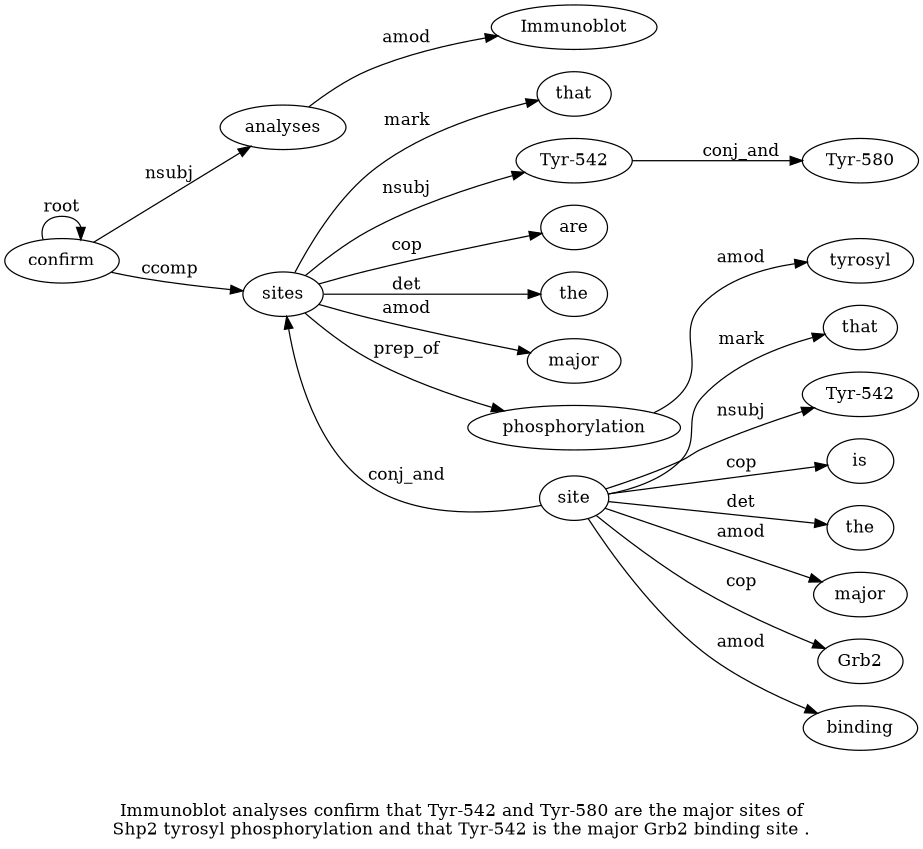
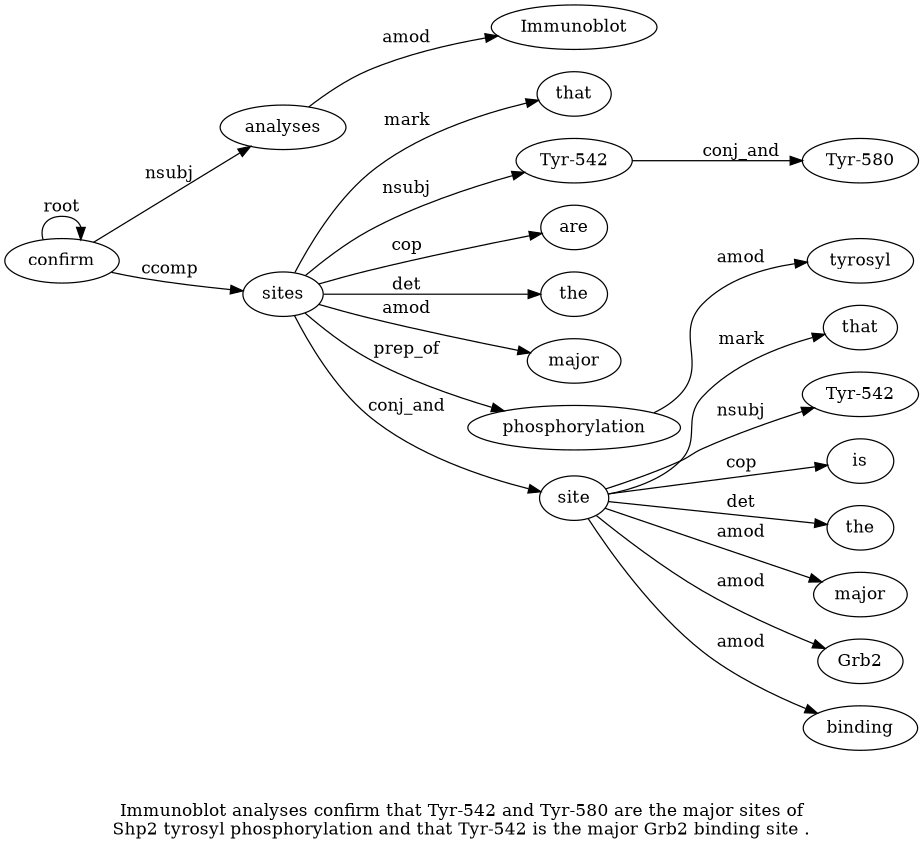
(368, 485) -> (389, 431)
(741, 582) -> (741, 582)
